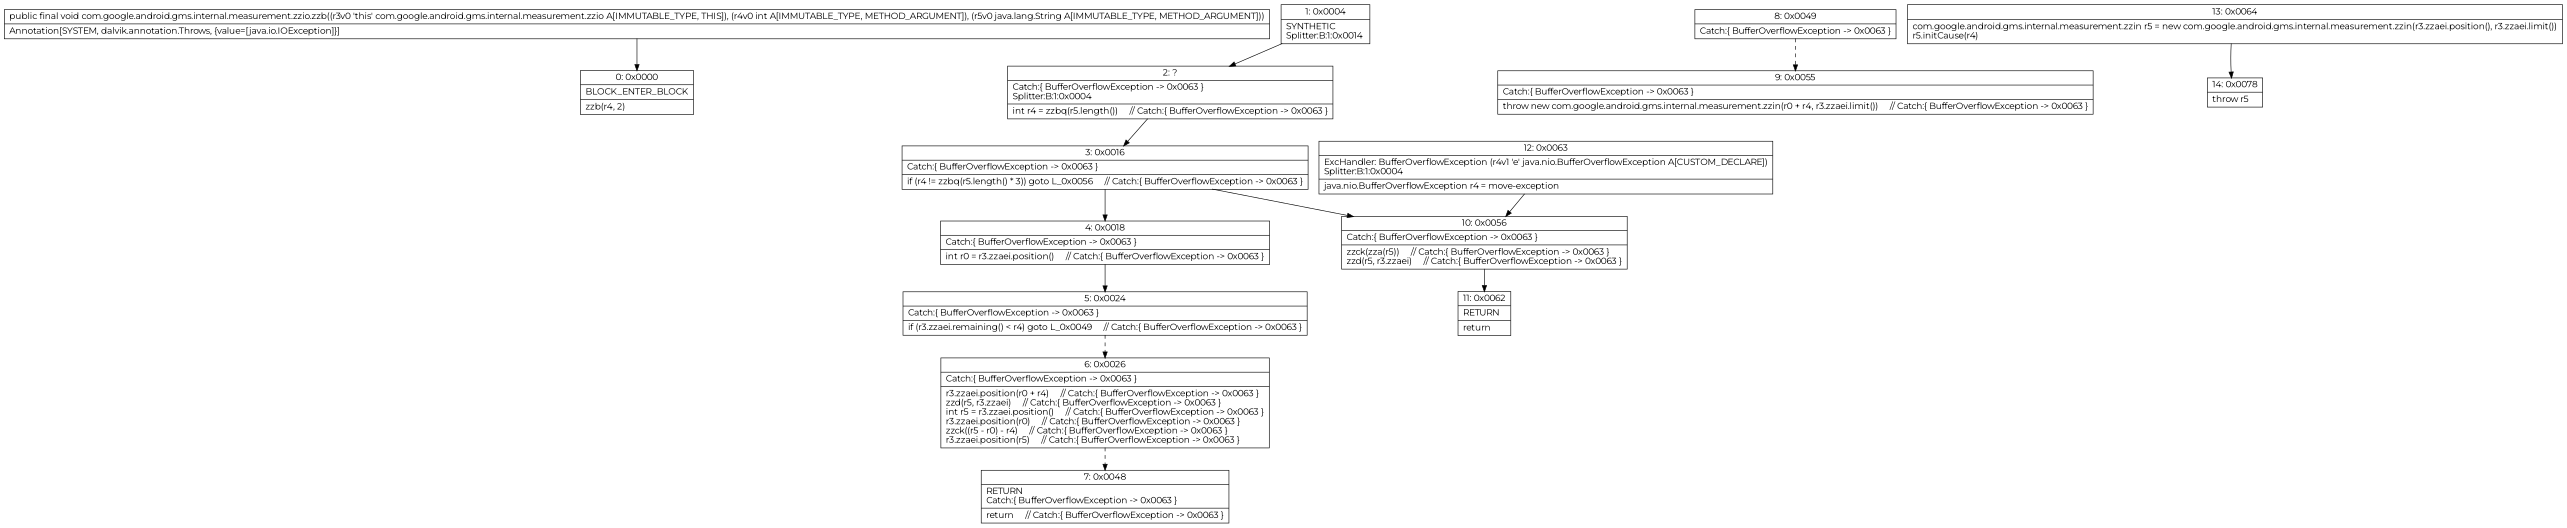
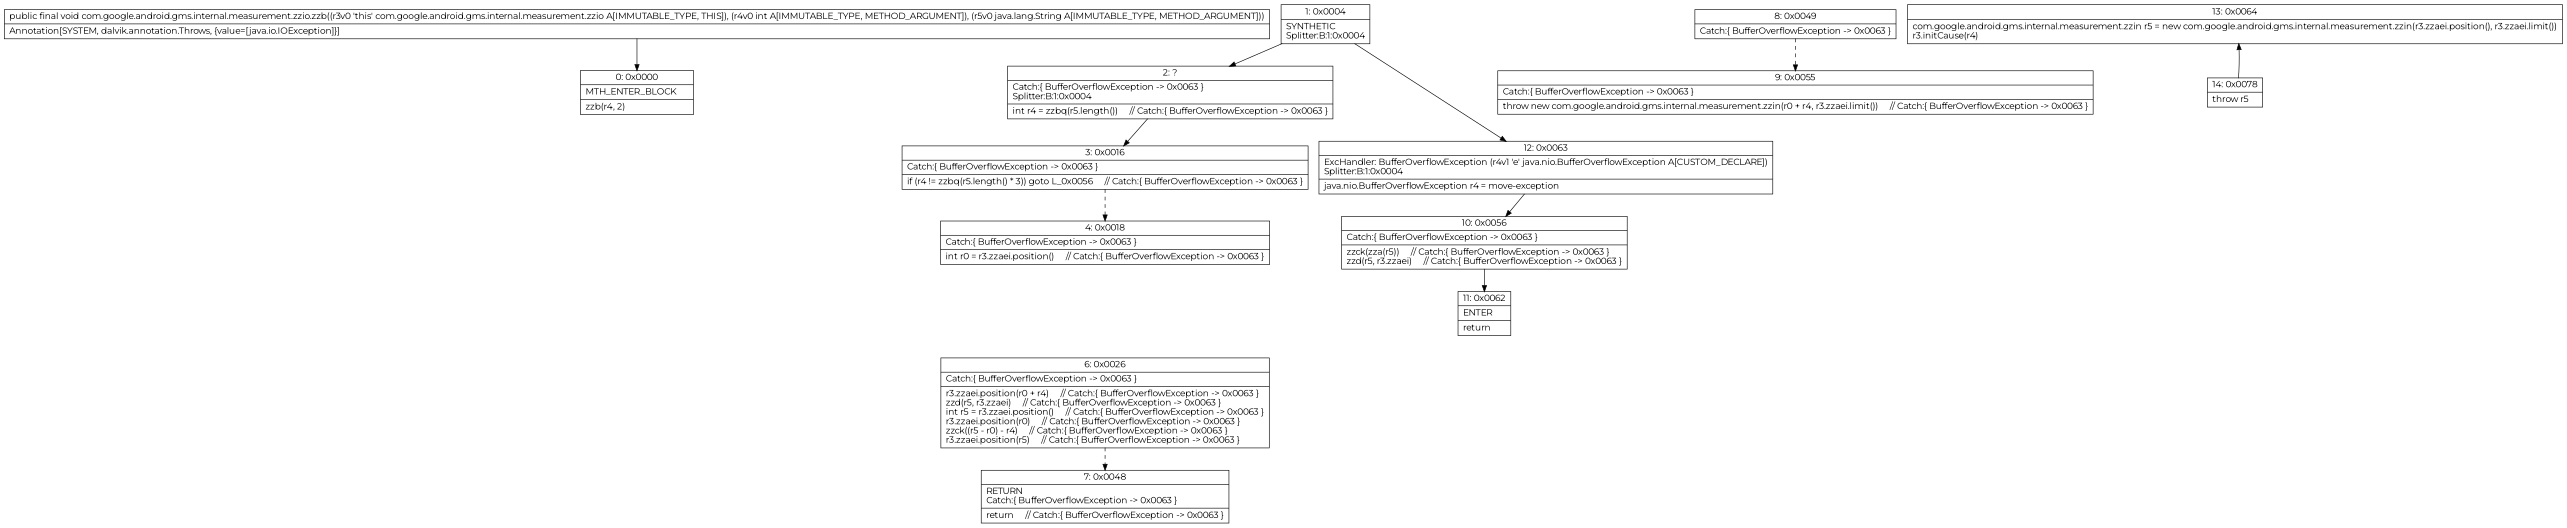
(1325, 36) -> (1325, 36)
(1945, 36) -> (1945, 36)
(2231, 58) -> (2239, 64)
none -> (1428, 91)
(637, 92) -> (631, 92)
(1105, 202) -> (1105, 202)
(1280, 202) -> none
(1481, 313) -> (1478, 313)
(1105, 314) -> none
